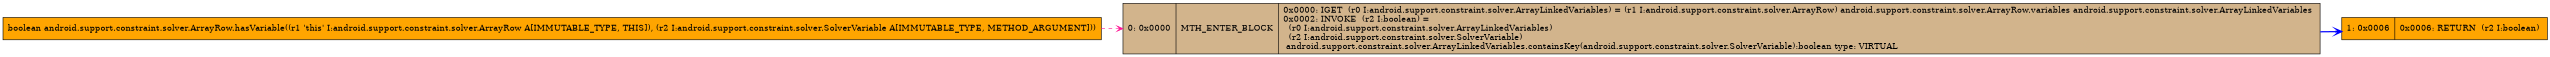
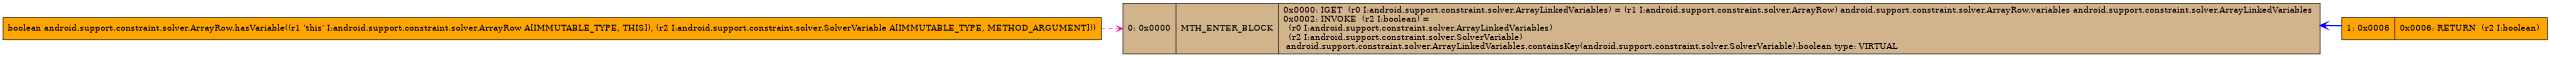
(2328, 32) -> (2334, 26)
